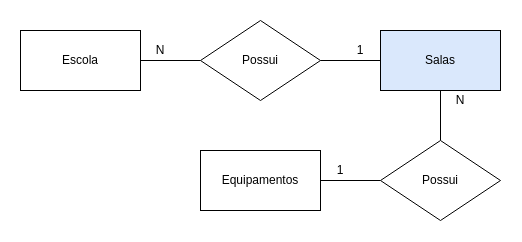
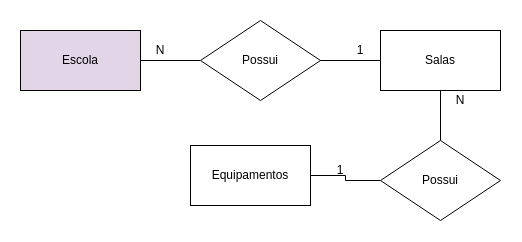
(81, 61) -> (81, 61)
(441, 61) -> (441, 61)
(261, 181) -> (251, 176)
